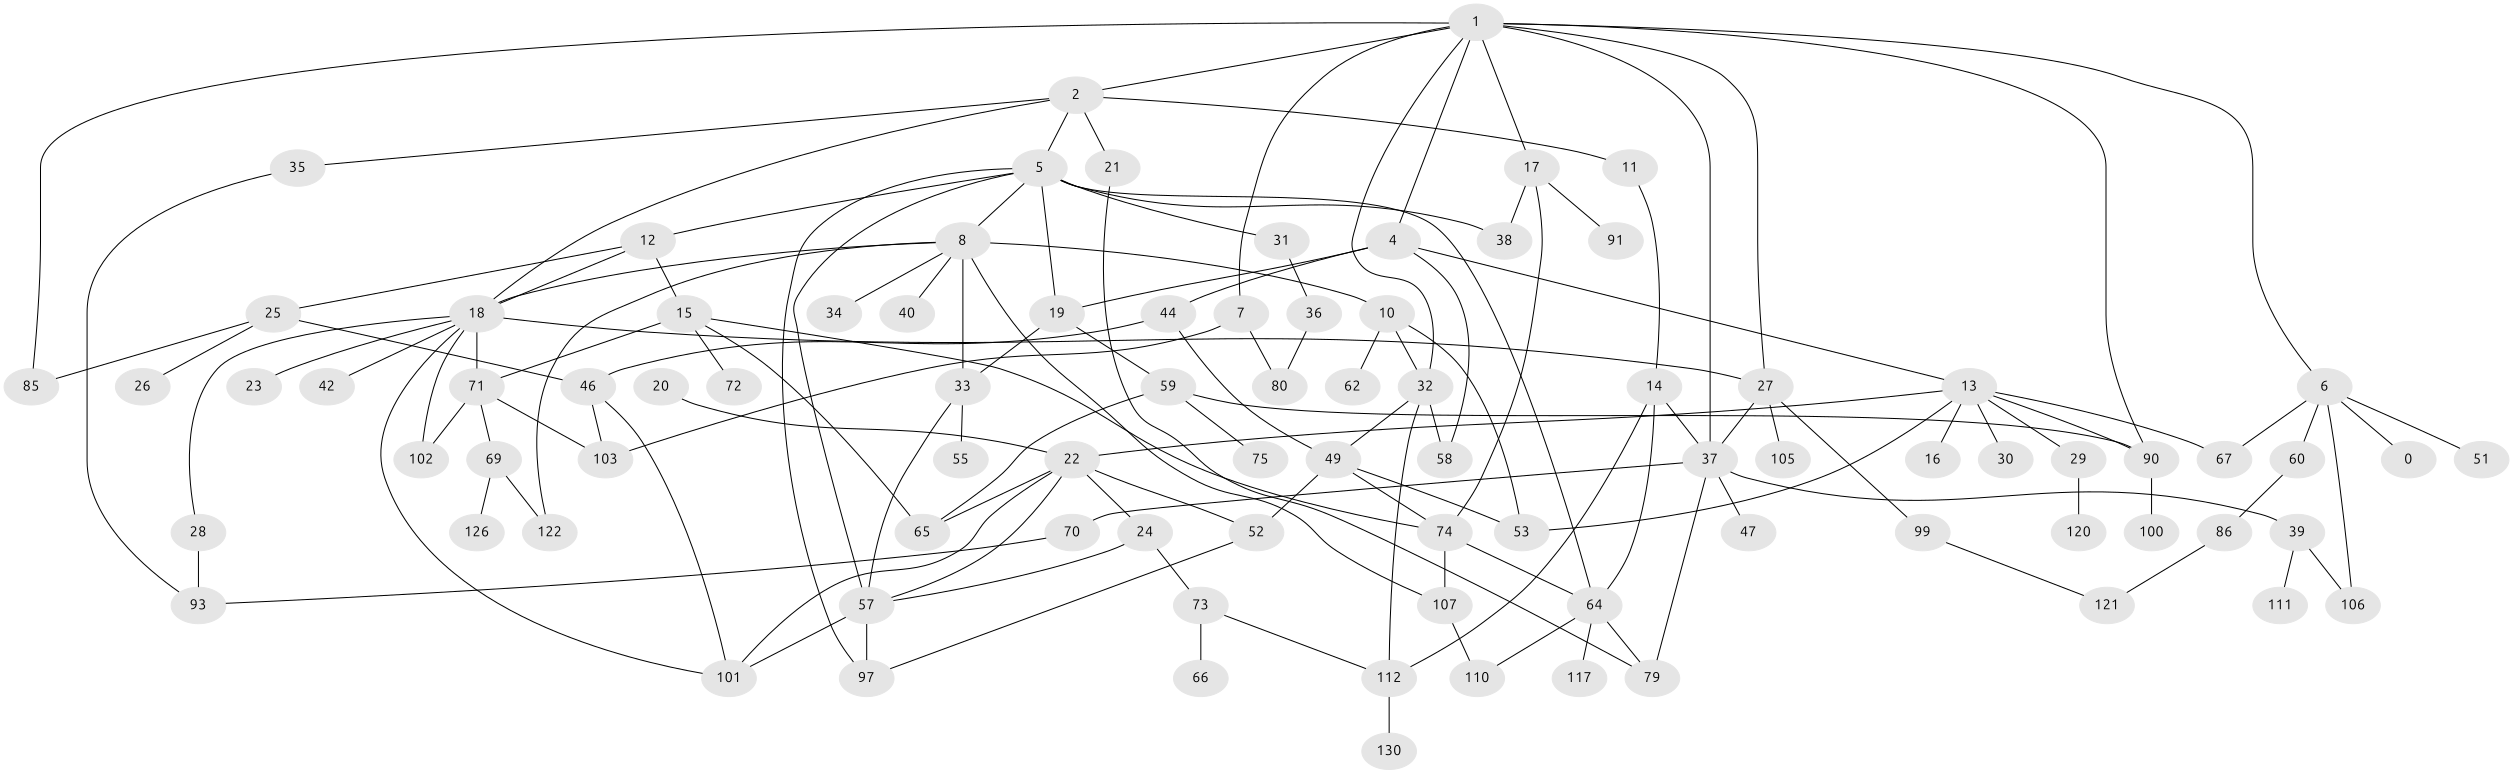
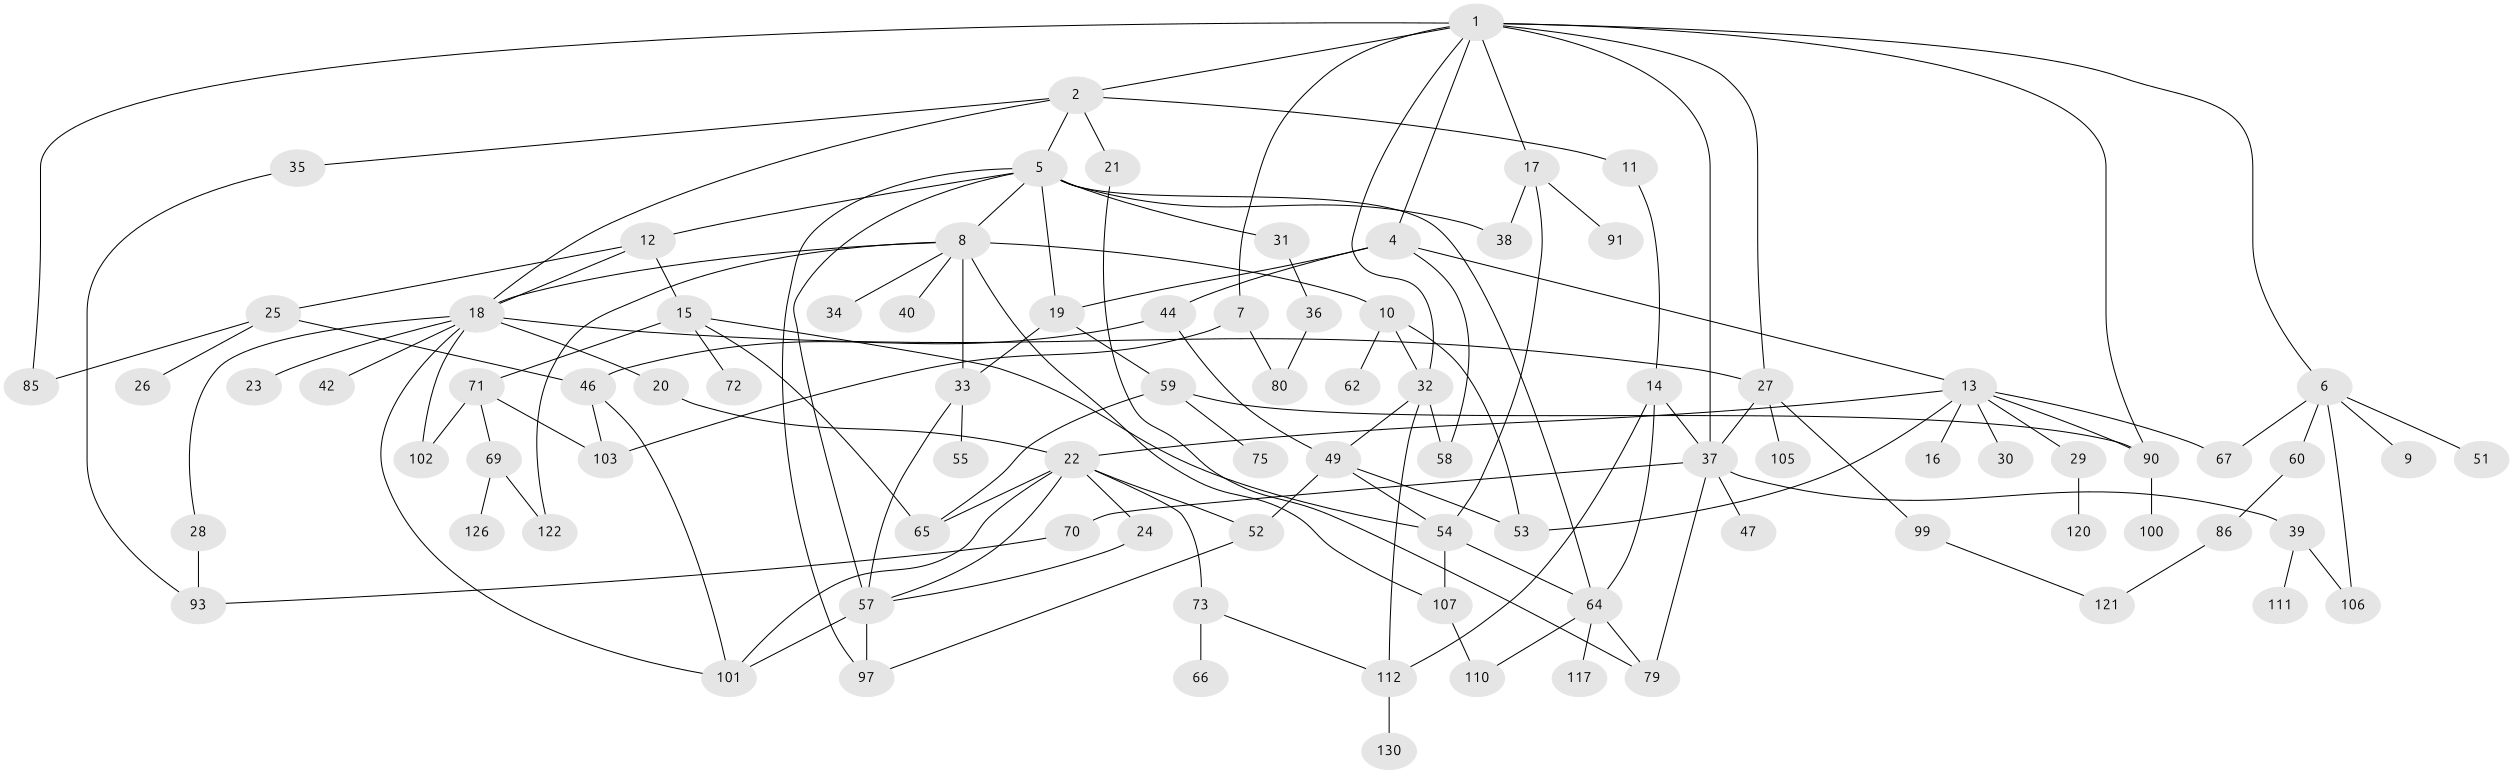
(477, 350) -> (557, 342)
(2409, 460) -> (2409, 460)
(1445, 533) -> (1445, 533)
(1175, 571) -> (1180, 513)
